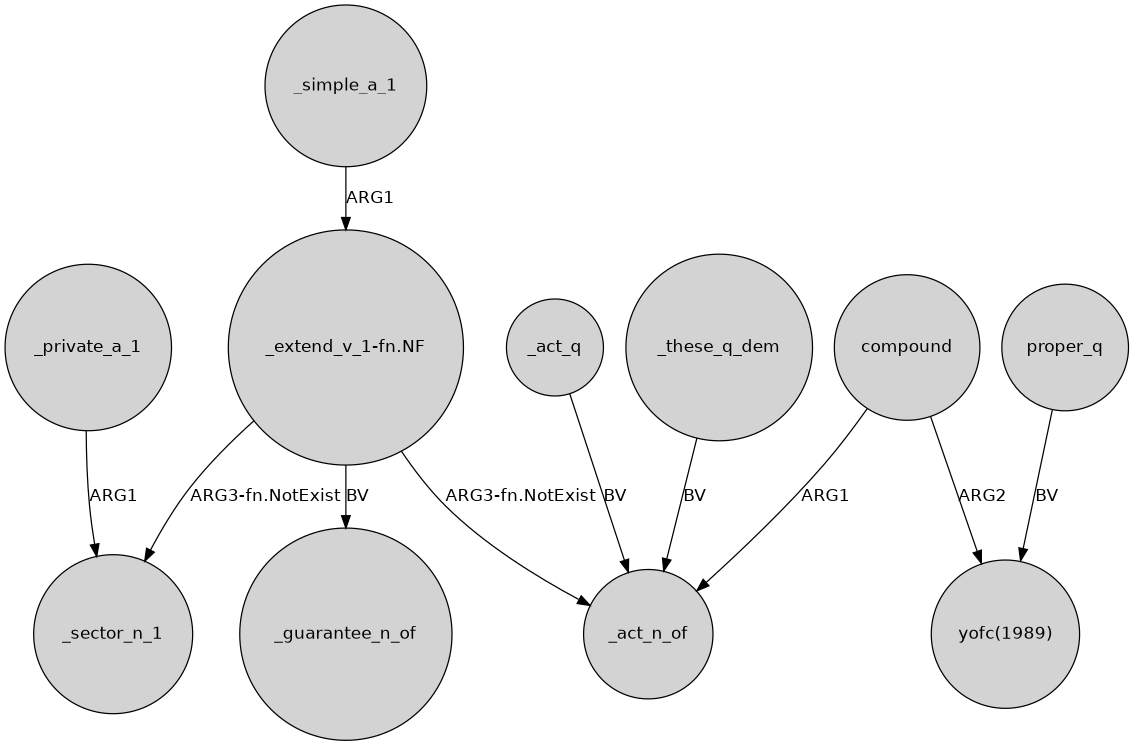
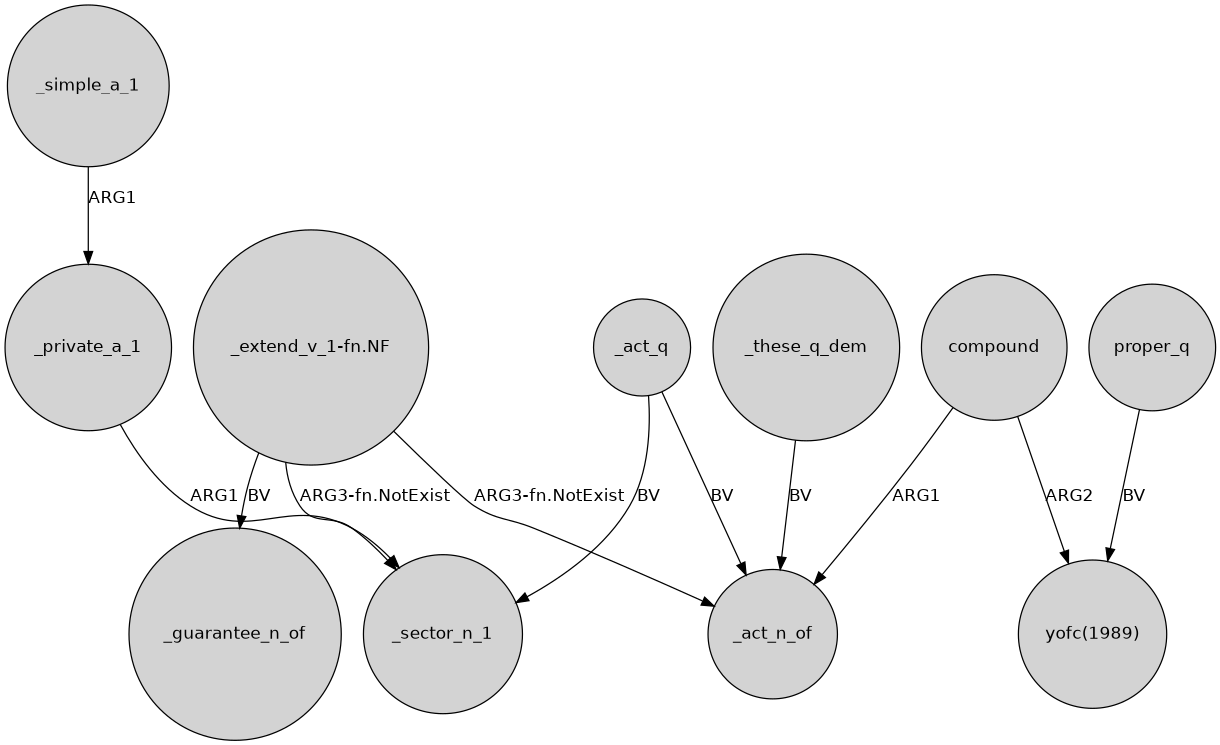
(346, 192) -> (88, 209)
none -> (623, 517)
